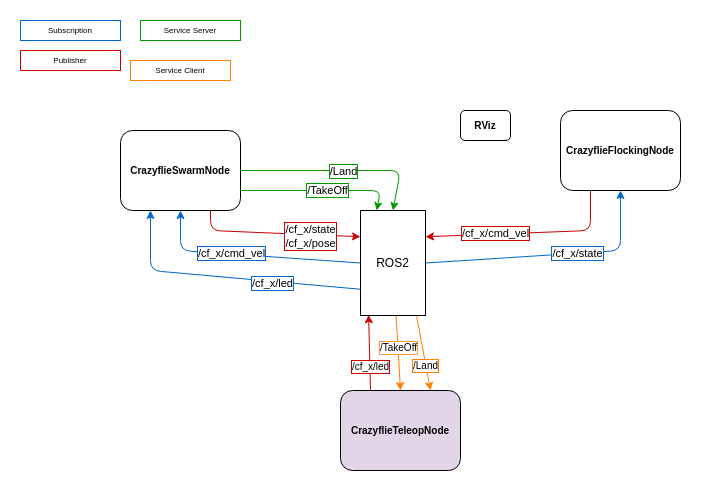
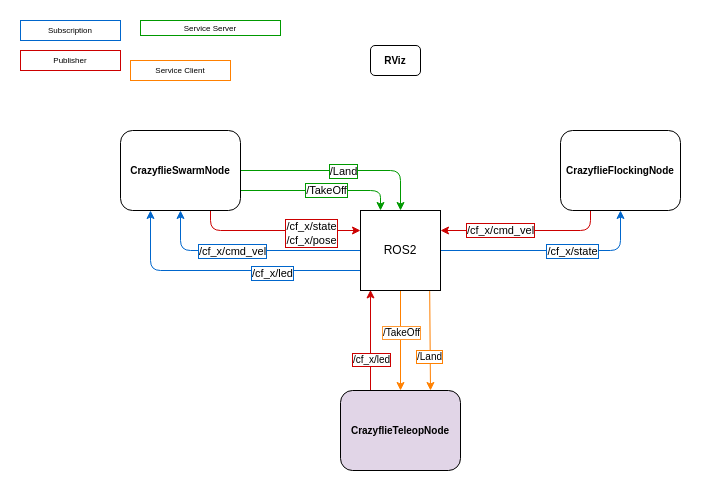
(191, 31) -> (211, 28)
(486, 126) -> (396, 61)
(621, 151) -> (621, 171)
(393, 263) -> (401, 251)
